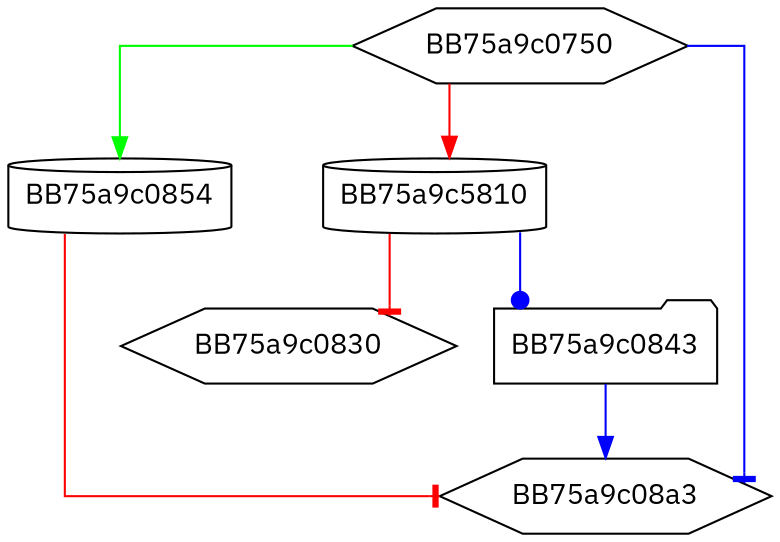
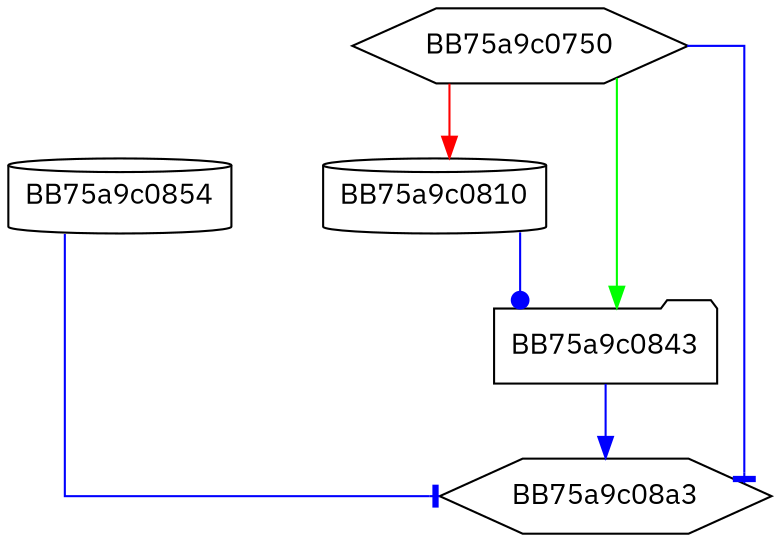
(191, 46) -> (617, 182)
(435, 196) -> (435, 196)
(289, 346) -> none
(116, 496) -> (116, 496)
